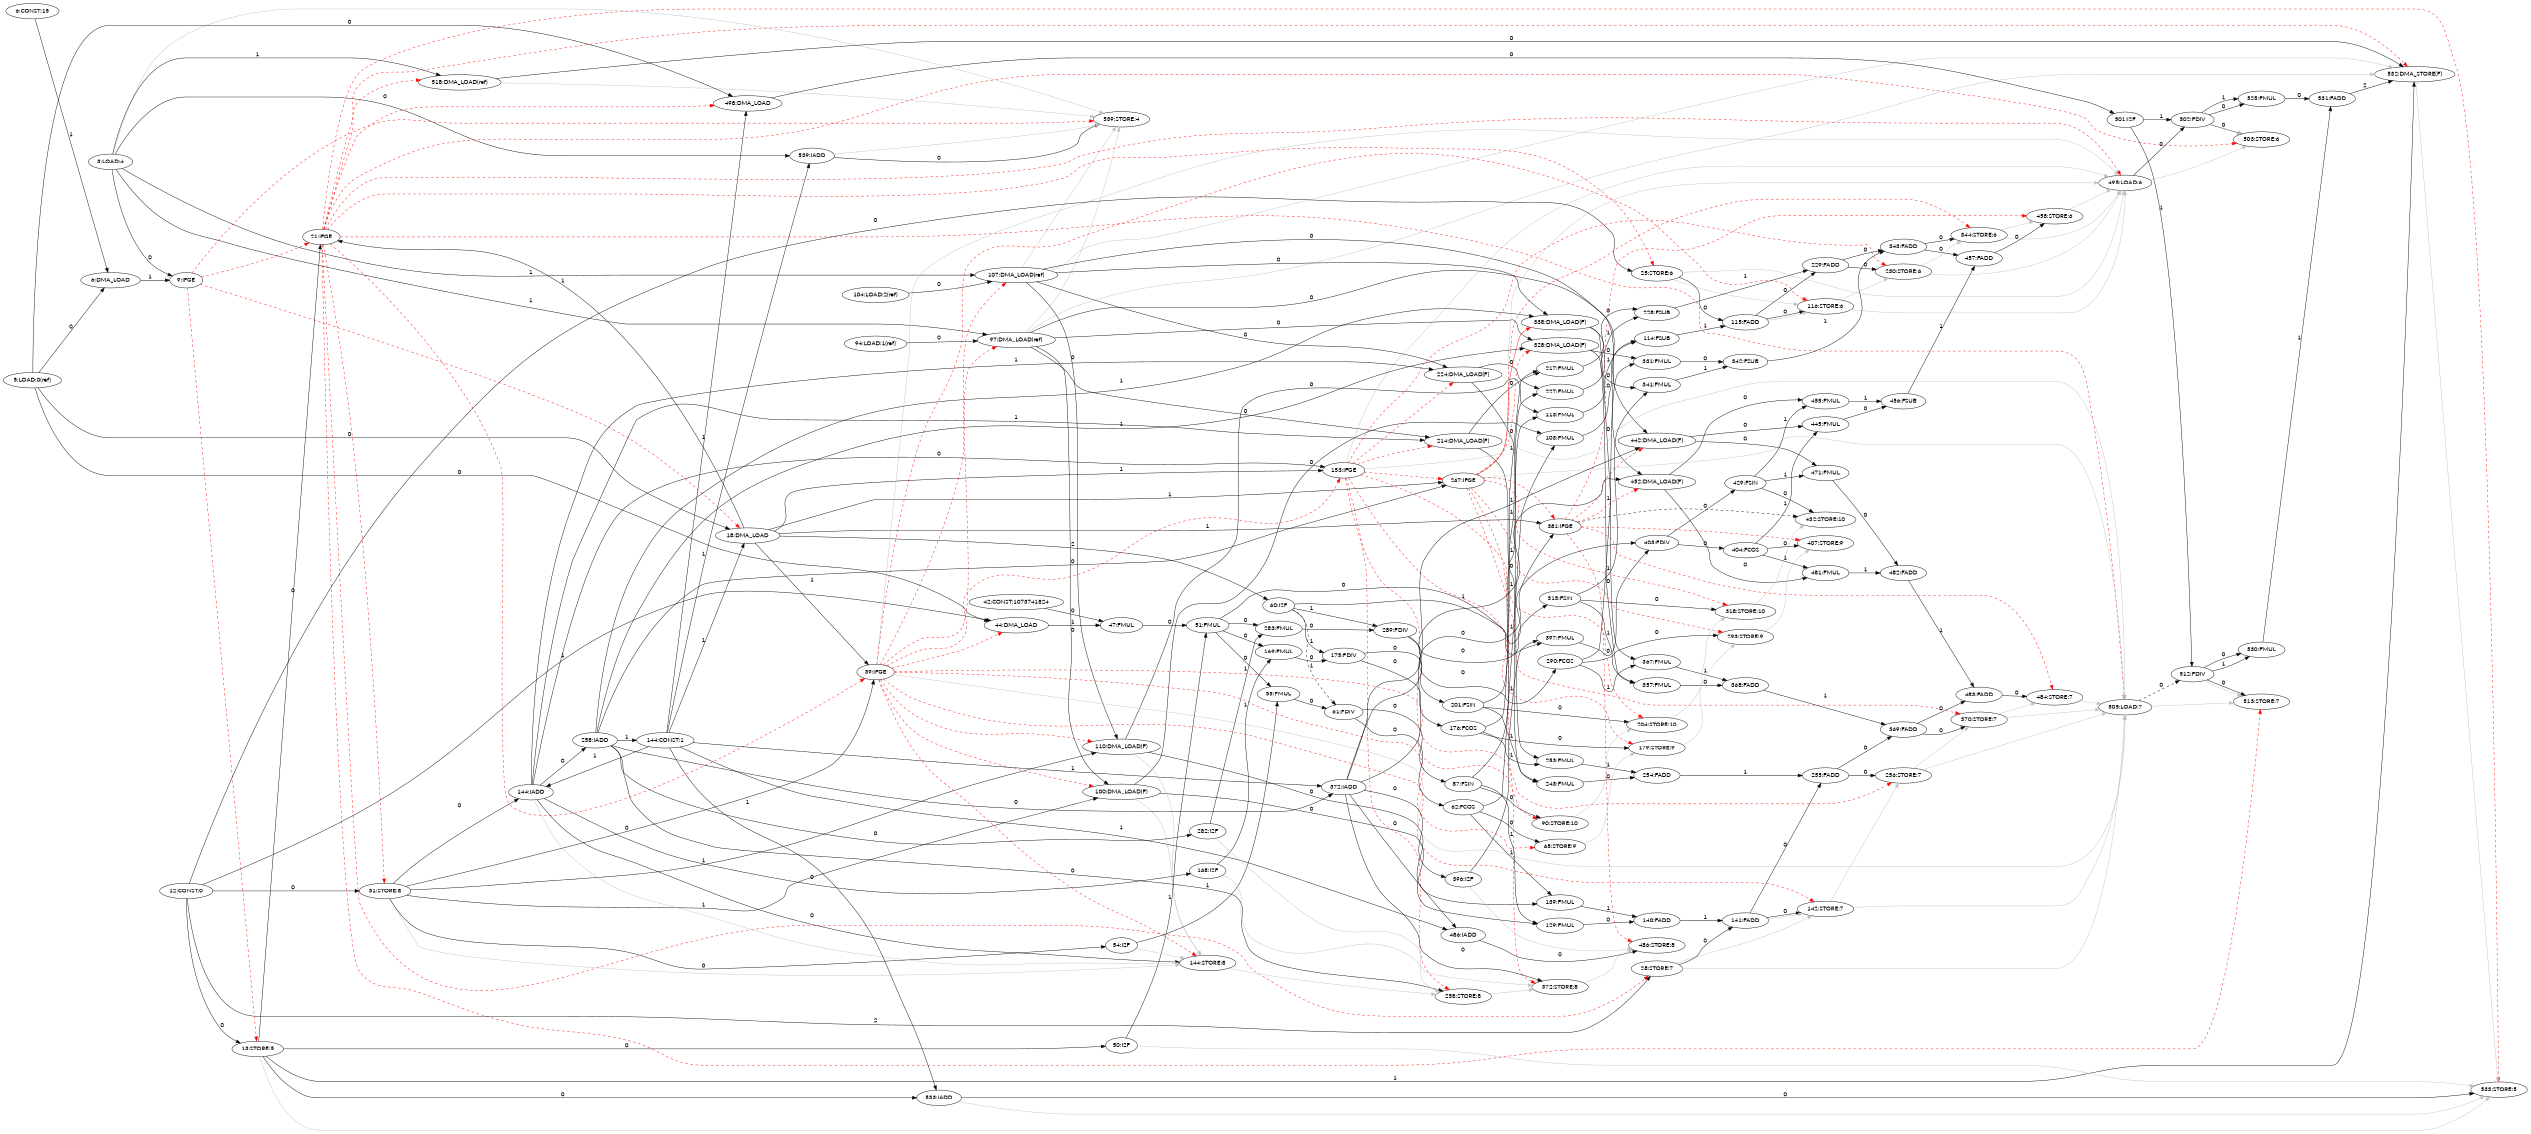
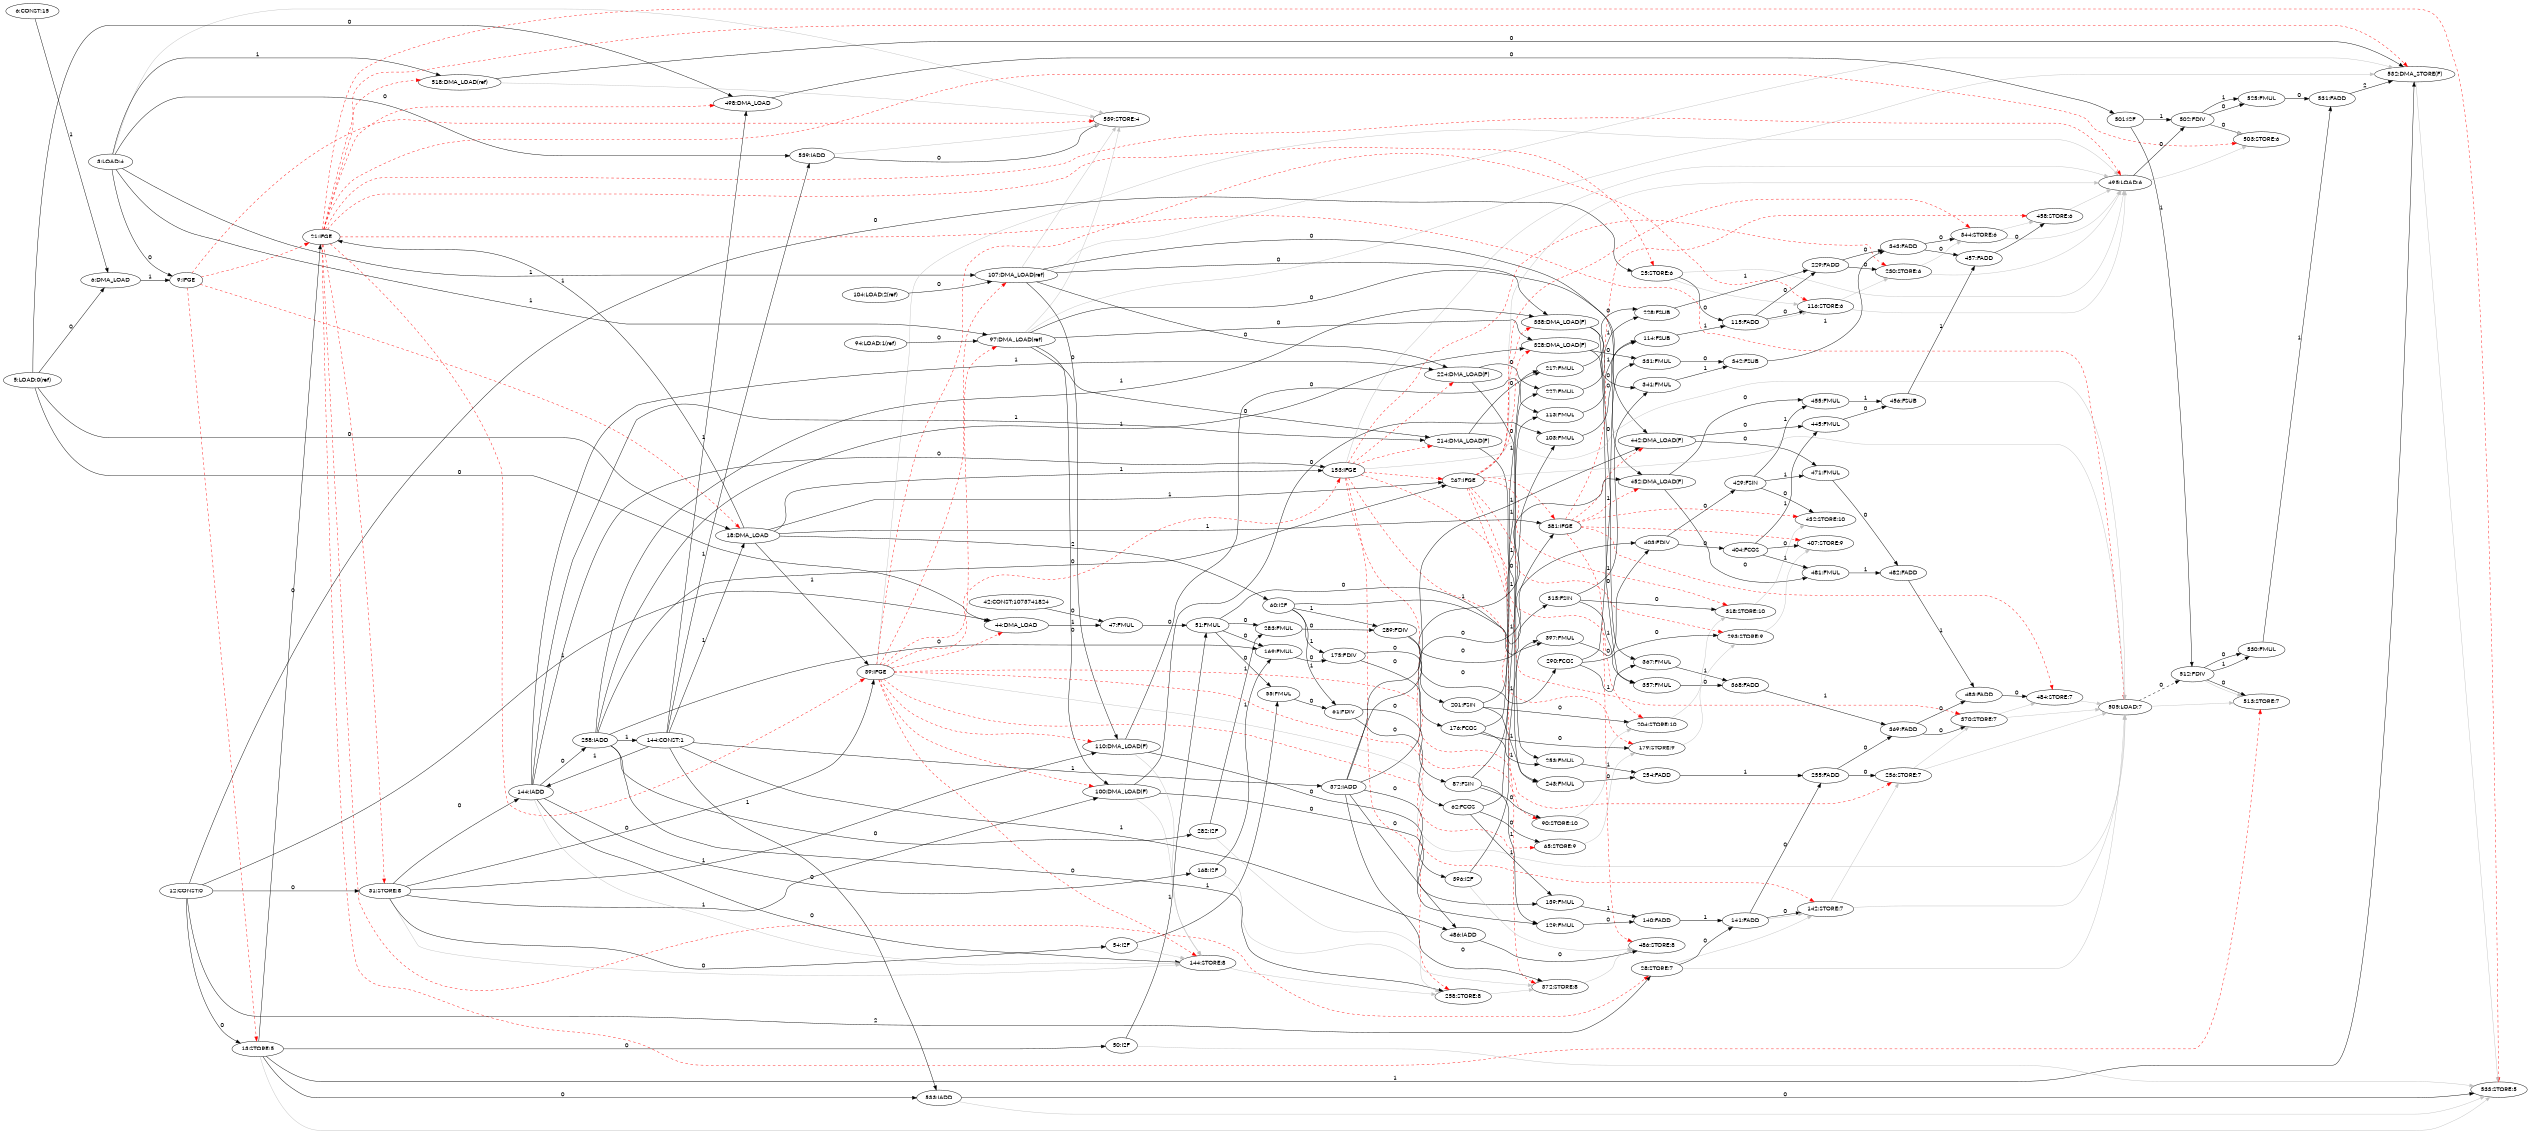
(1508, 406) -> (1508, 406)
(1685, 509) -> (1685, 509)
(1307, 656) -> (1307, 656)
(951, 804) -> (909, 650)
